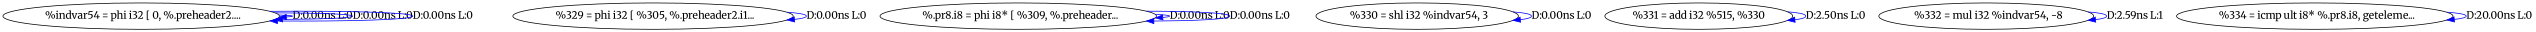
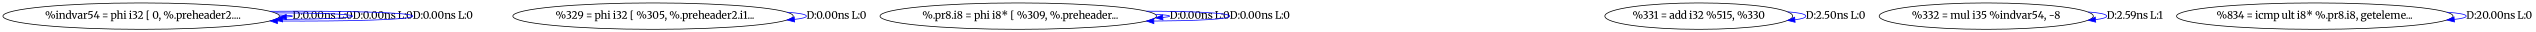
(1417, 16) -> none
(1986, 16) -> (1986, 16)
(2315, 16) -> (2315, 16)
